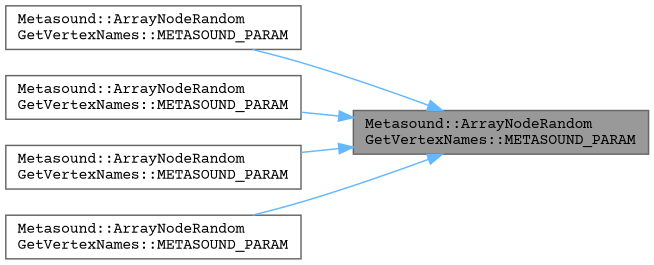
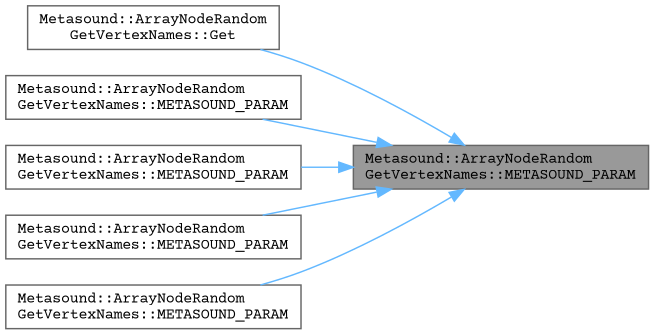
none -> (153, 28)
